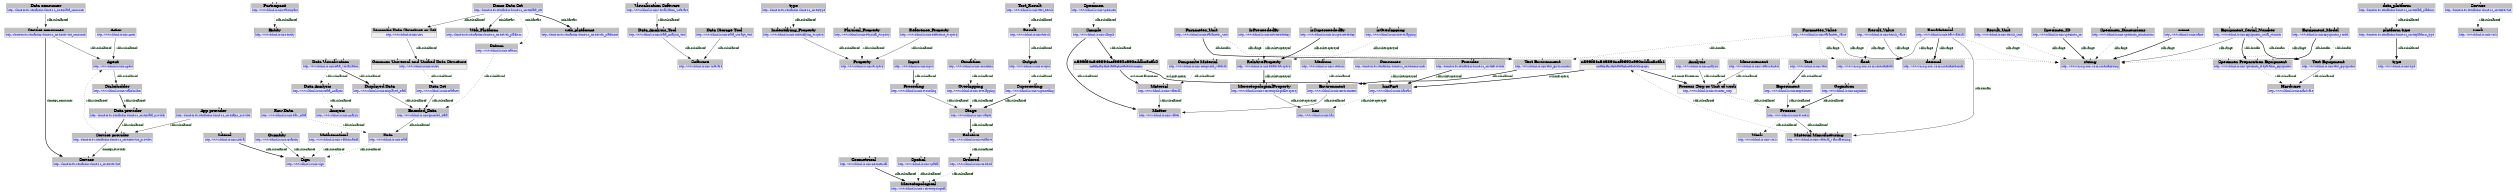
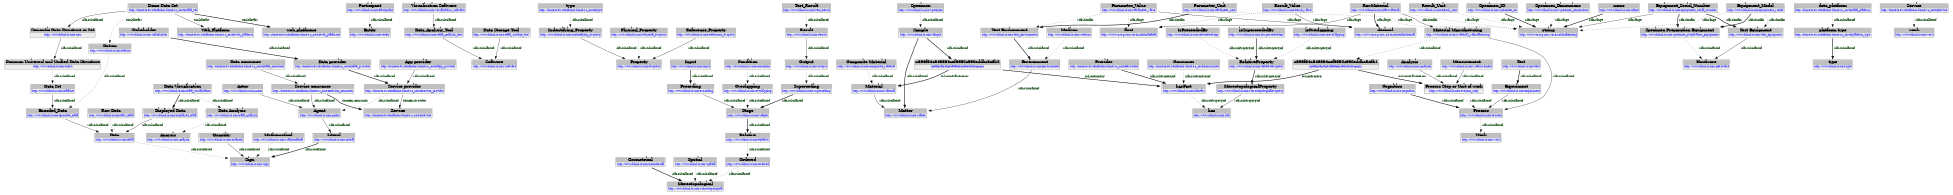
(115, 75) -> (326, 124)
(400, 100) -> (140, 124)
(1802, 125) -> (1550, 67)
